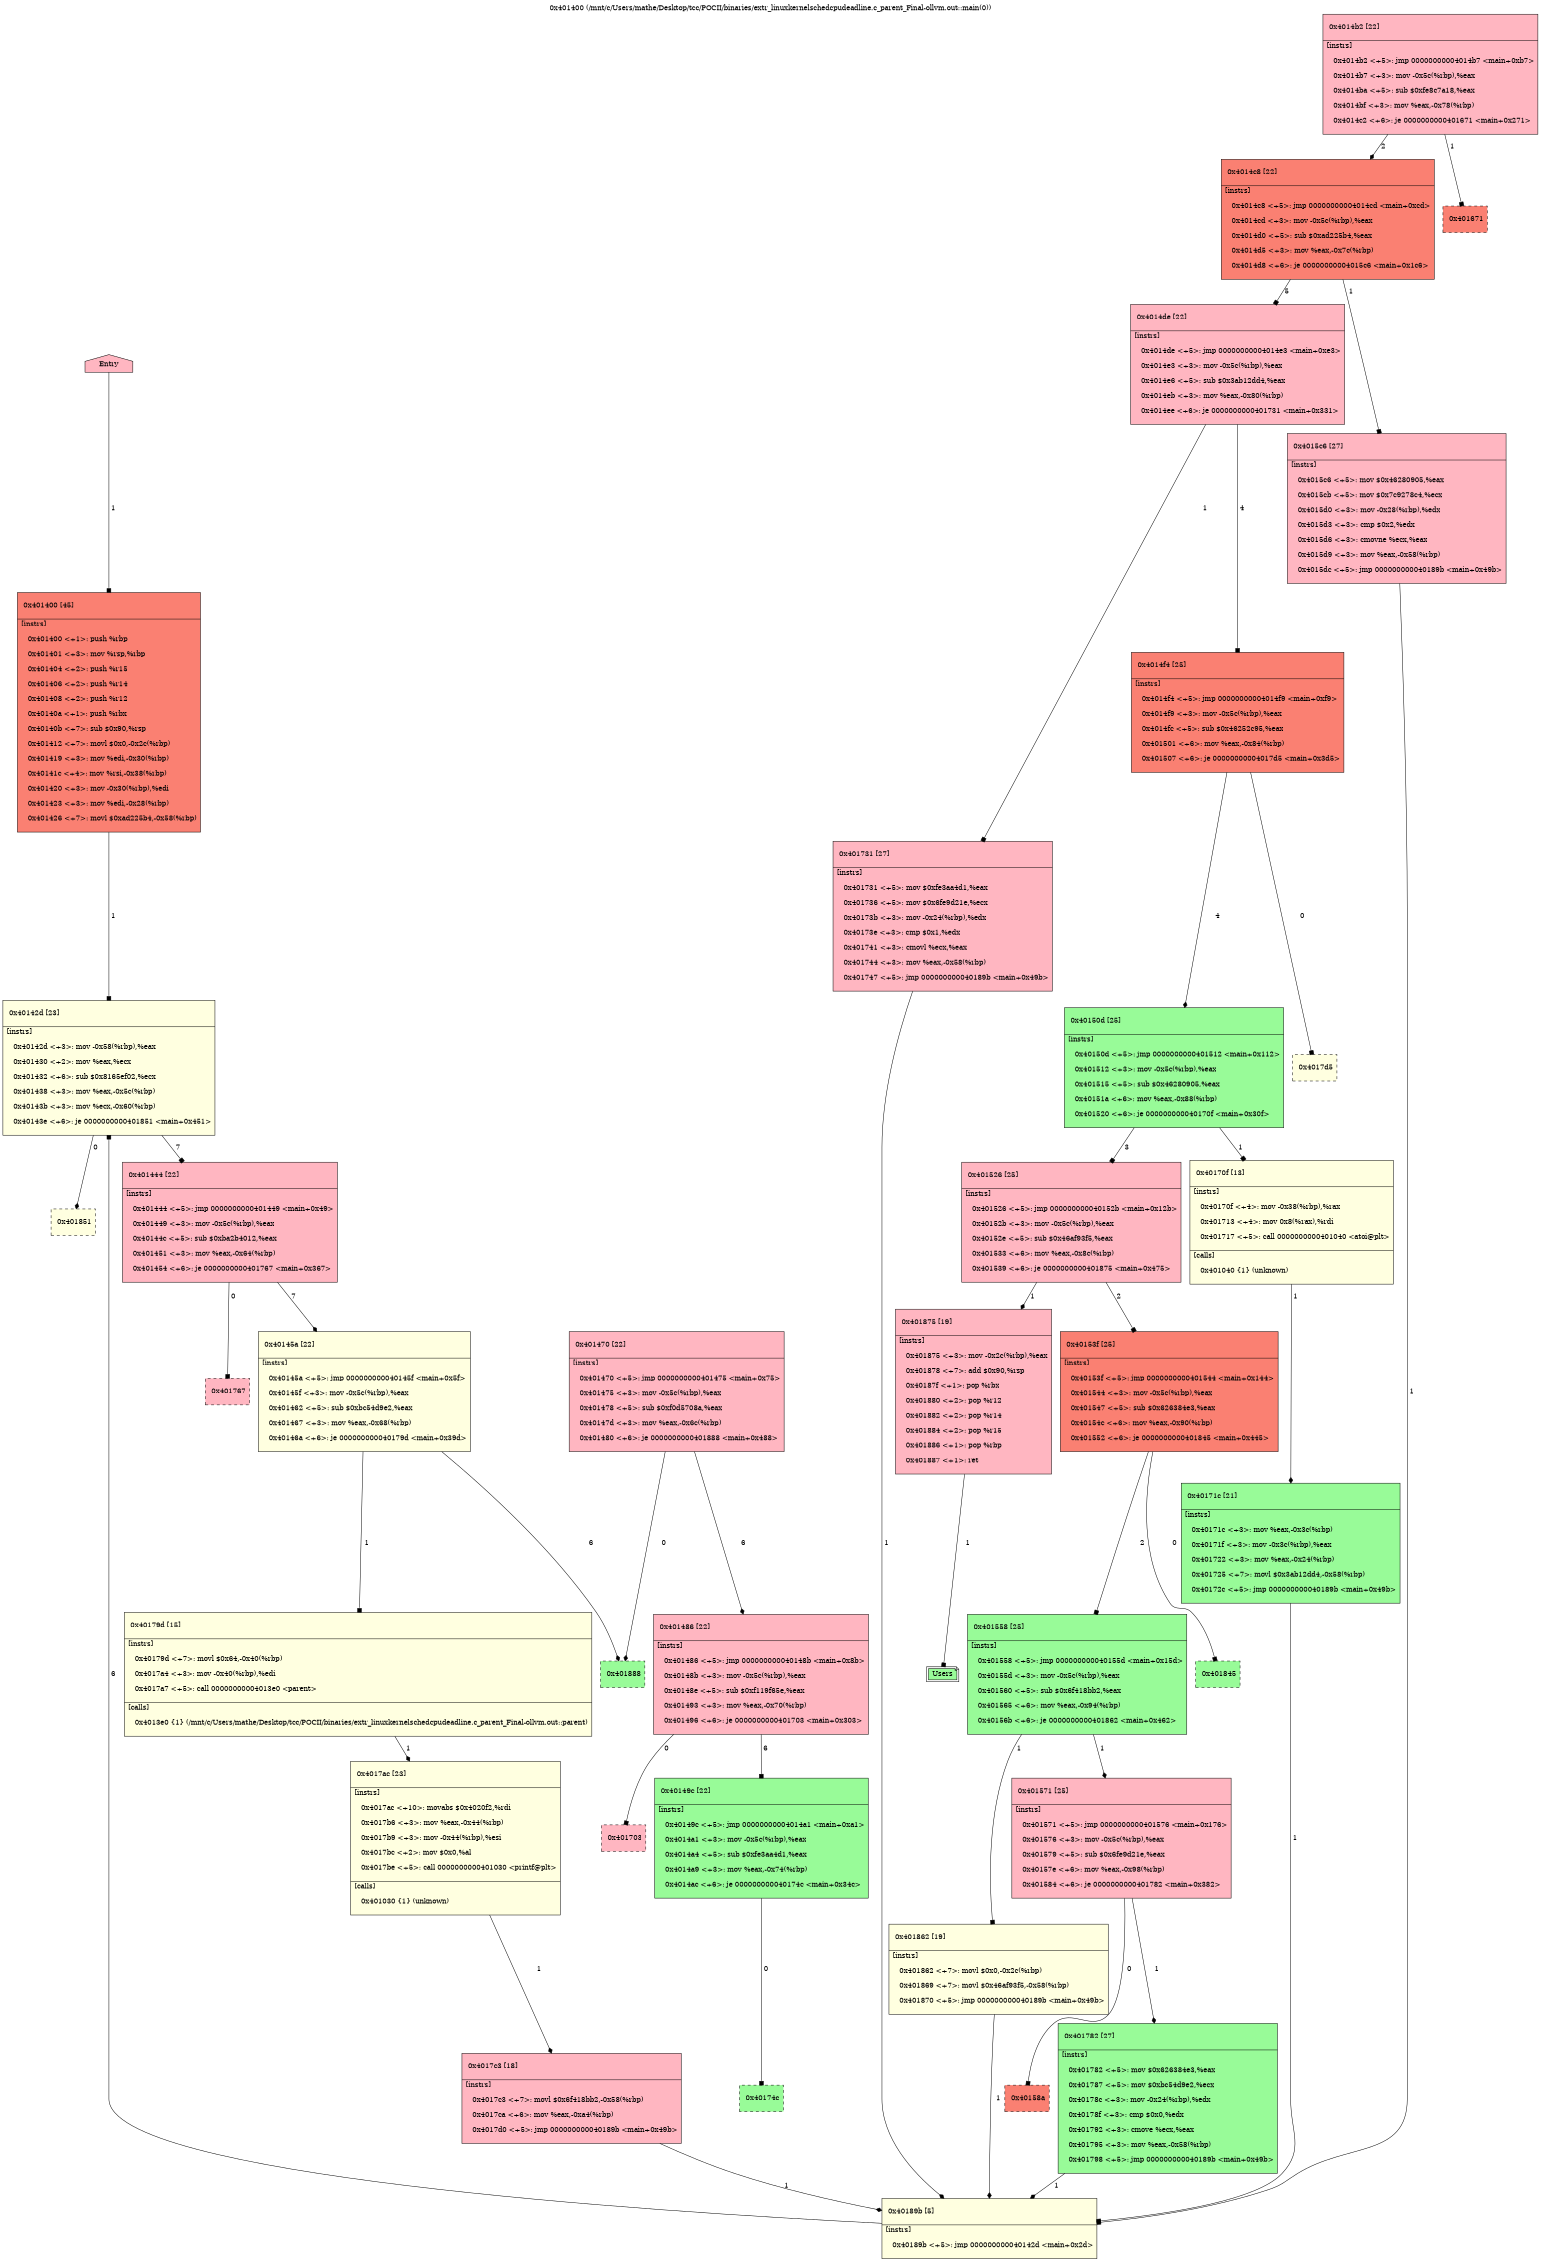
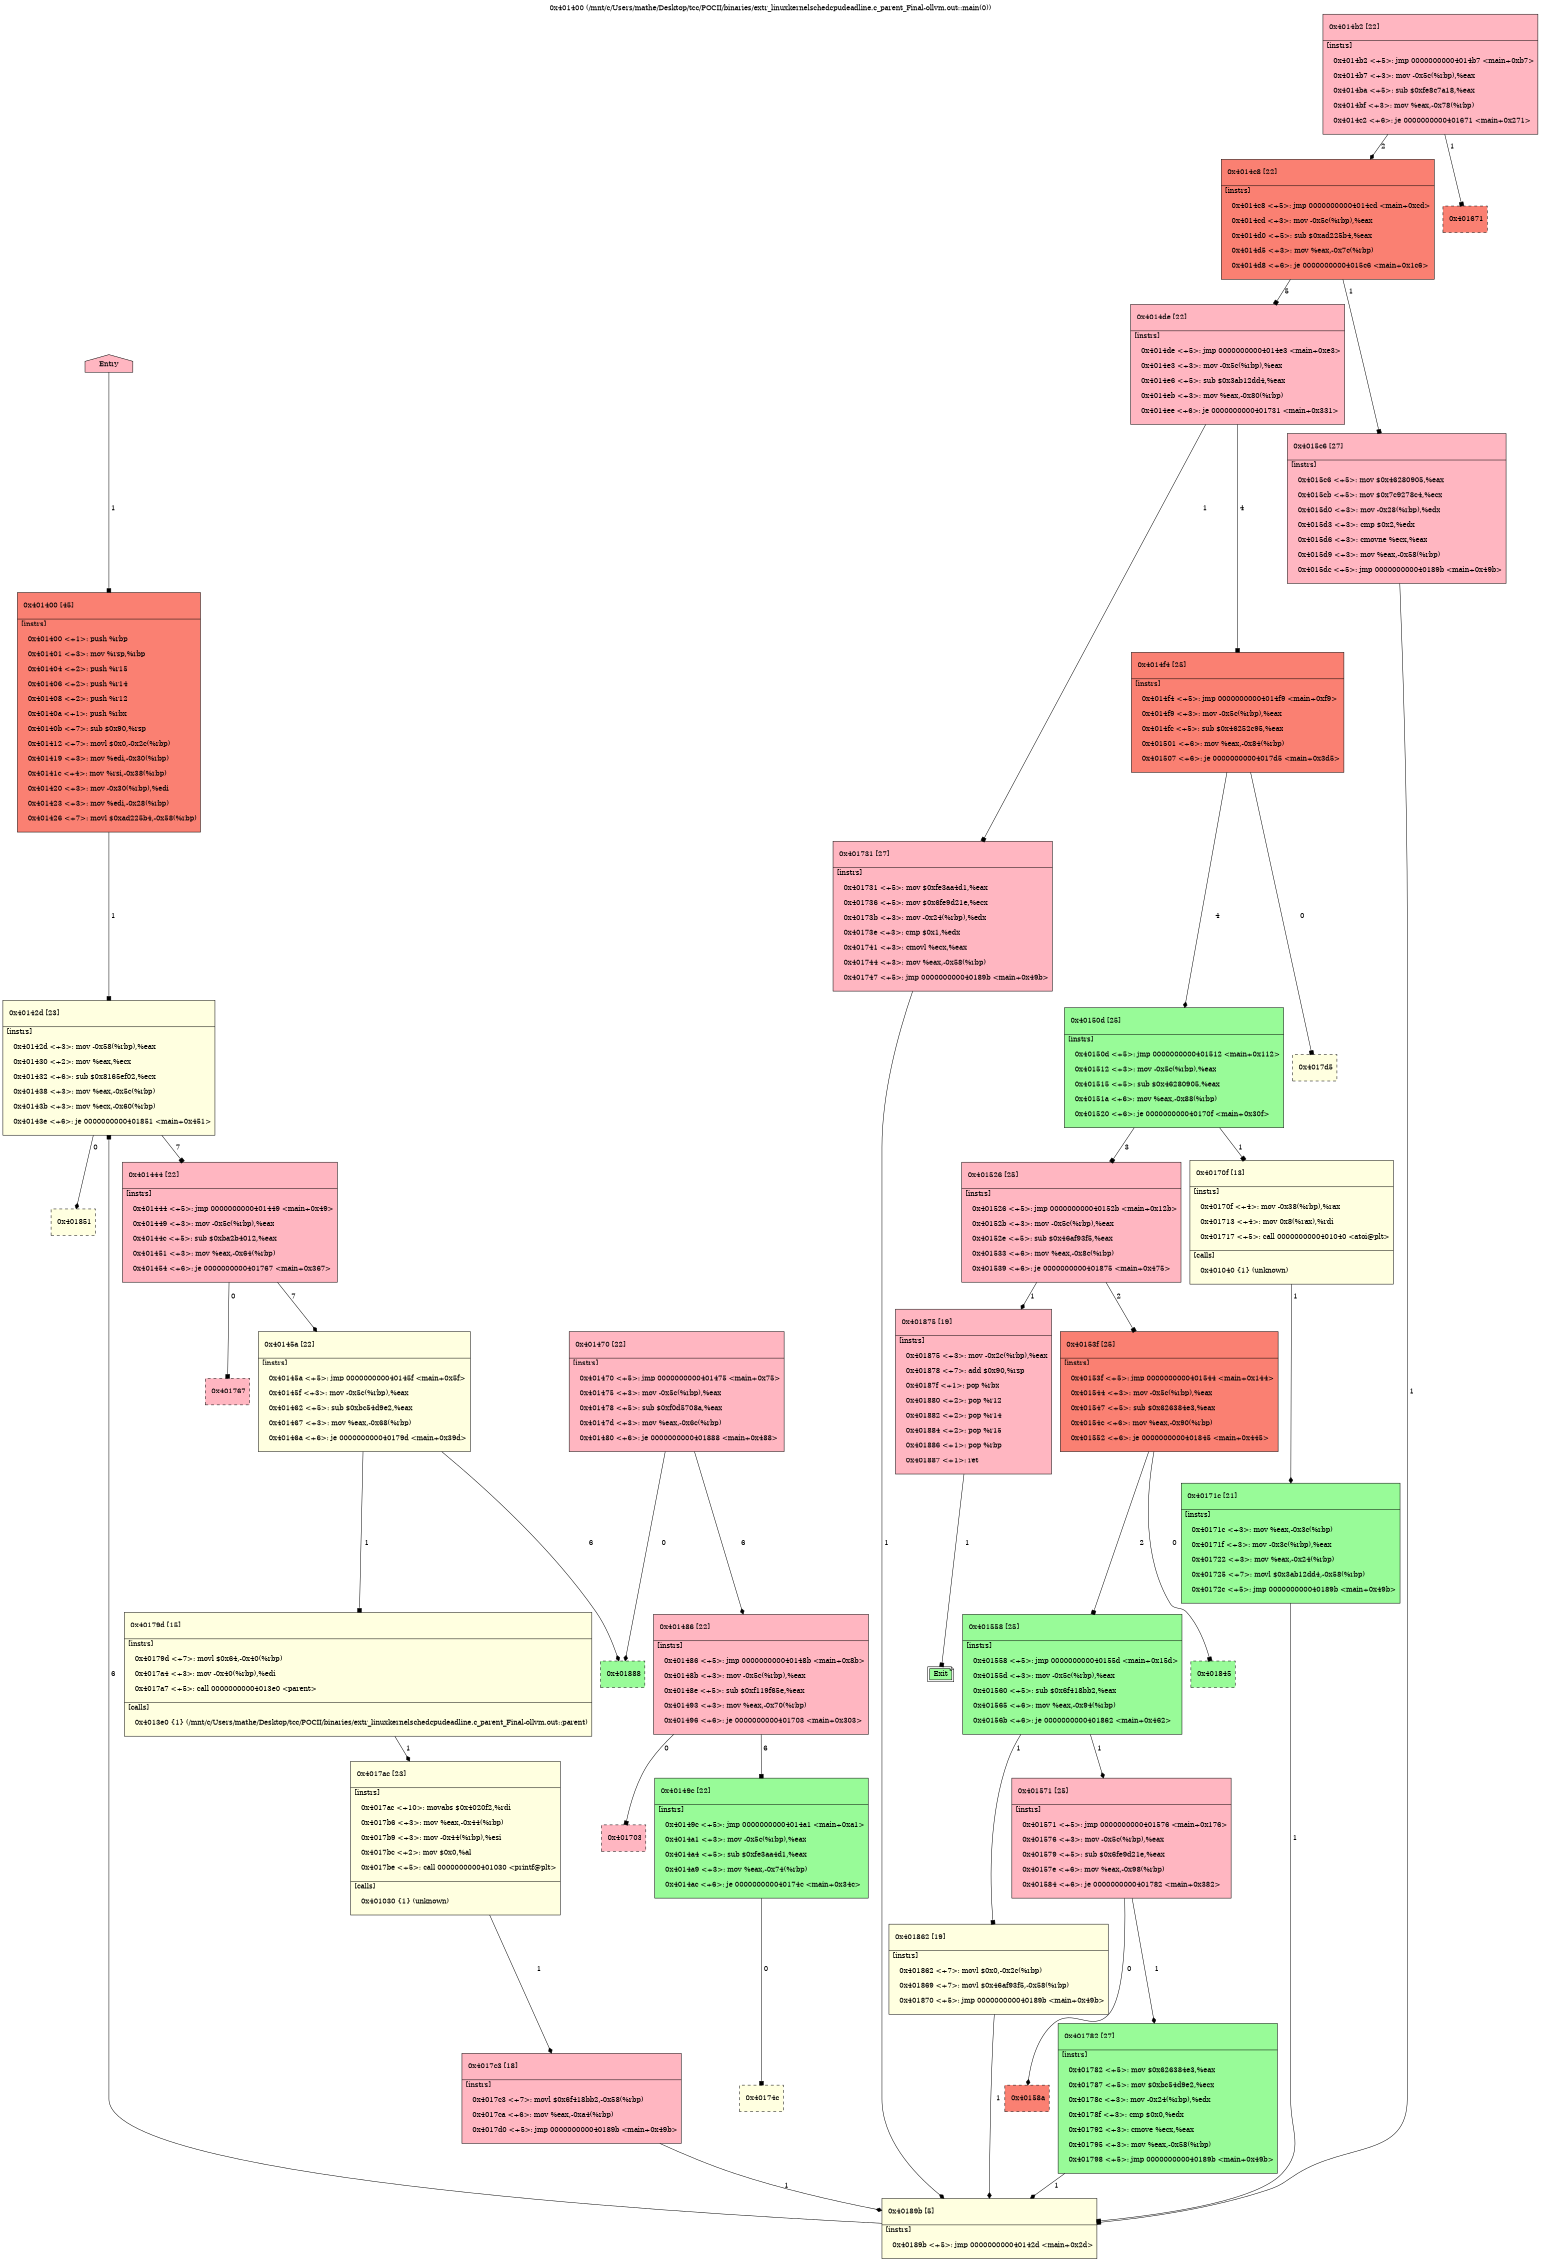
(943, 1674) -> (941, 1674)
(1107, 2015) -> (1108, 2015)
(761, 2098) -> (761, 2098)
